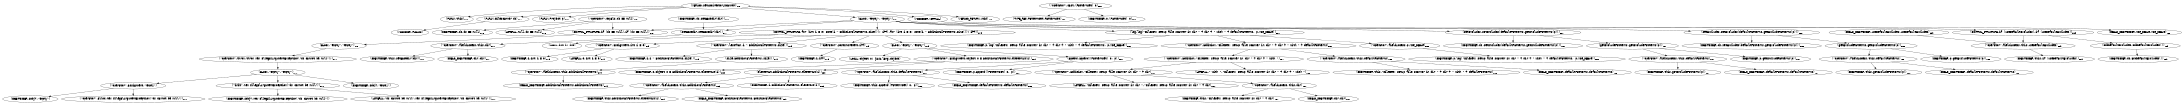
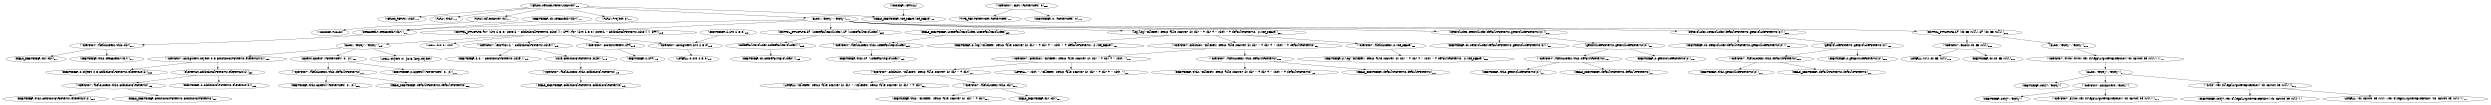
(830, 10) -> (730, 11)
(613, 25) -> (1967, 38)
(576, 52) -> (708, 39)
